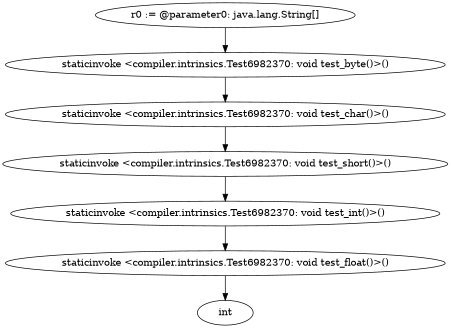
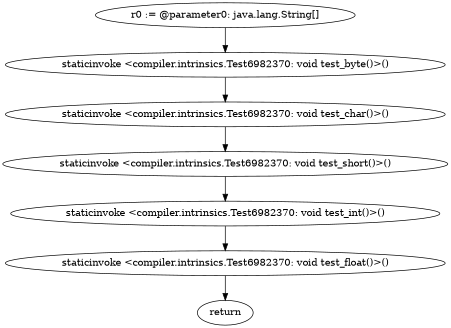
(225, 313) -> (225, 313)
